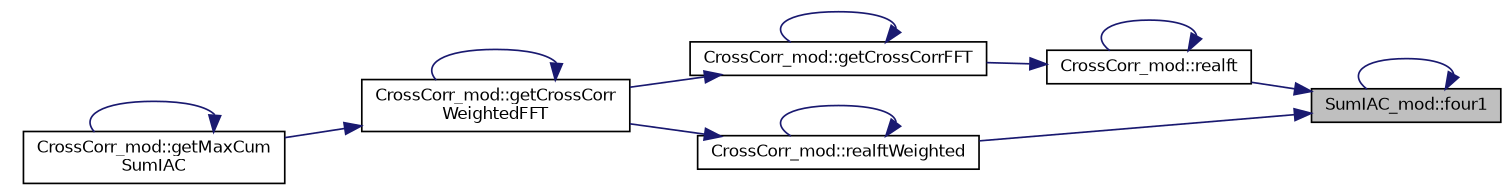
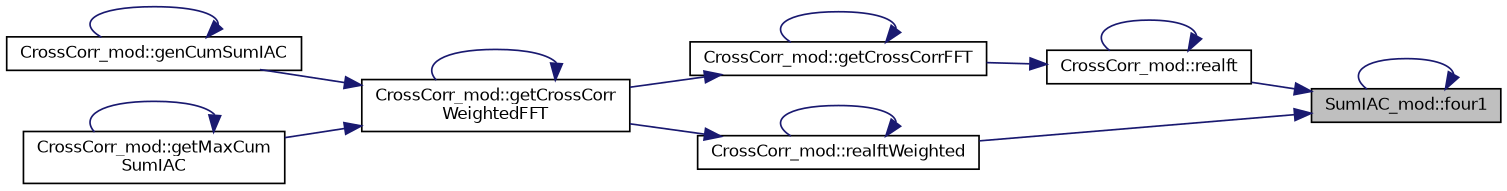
none -> (154, 54)
